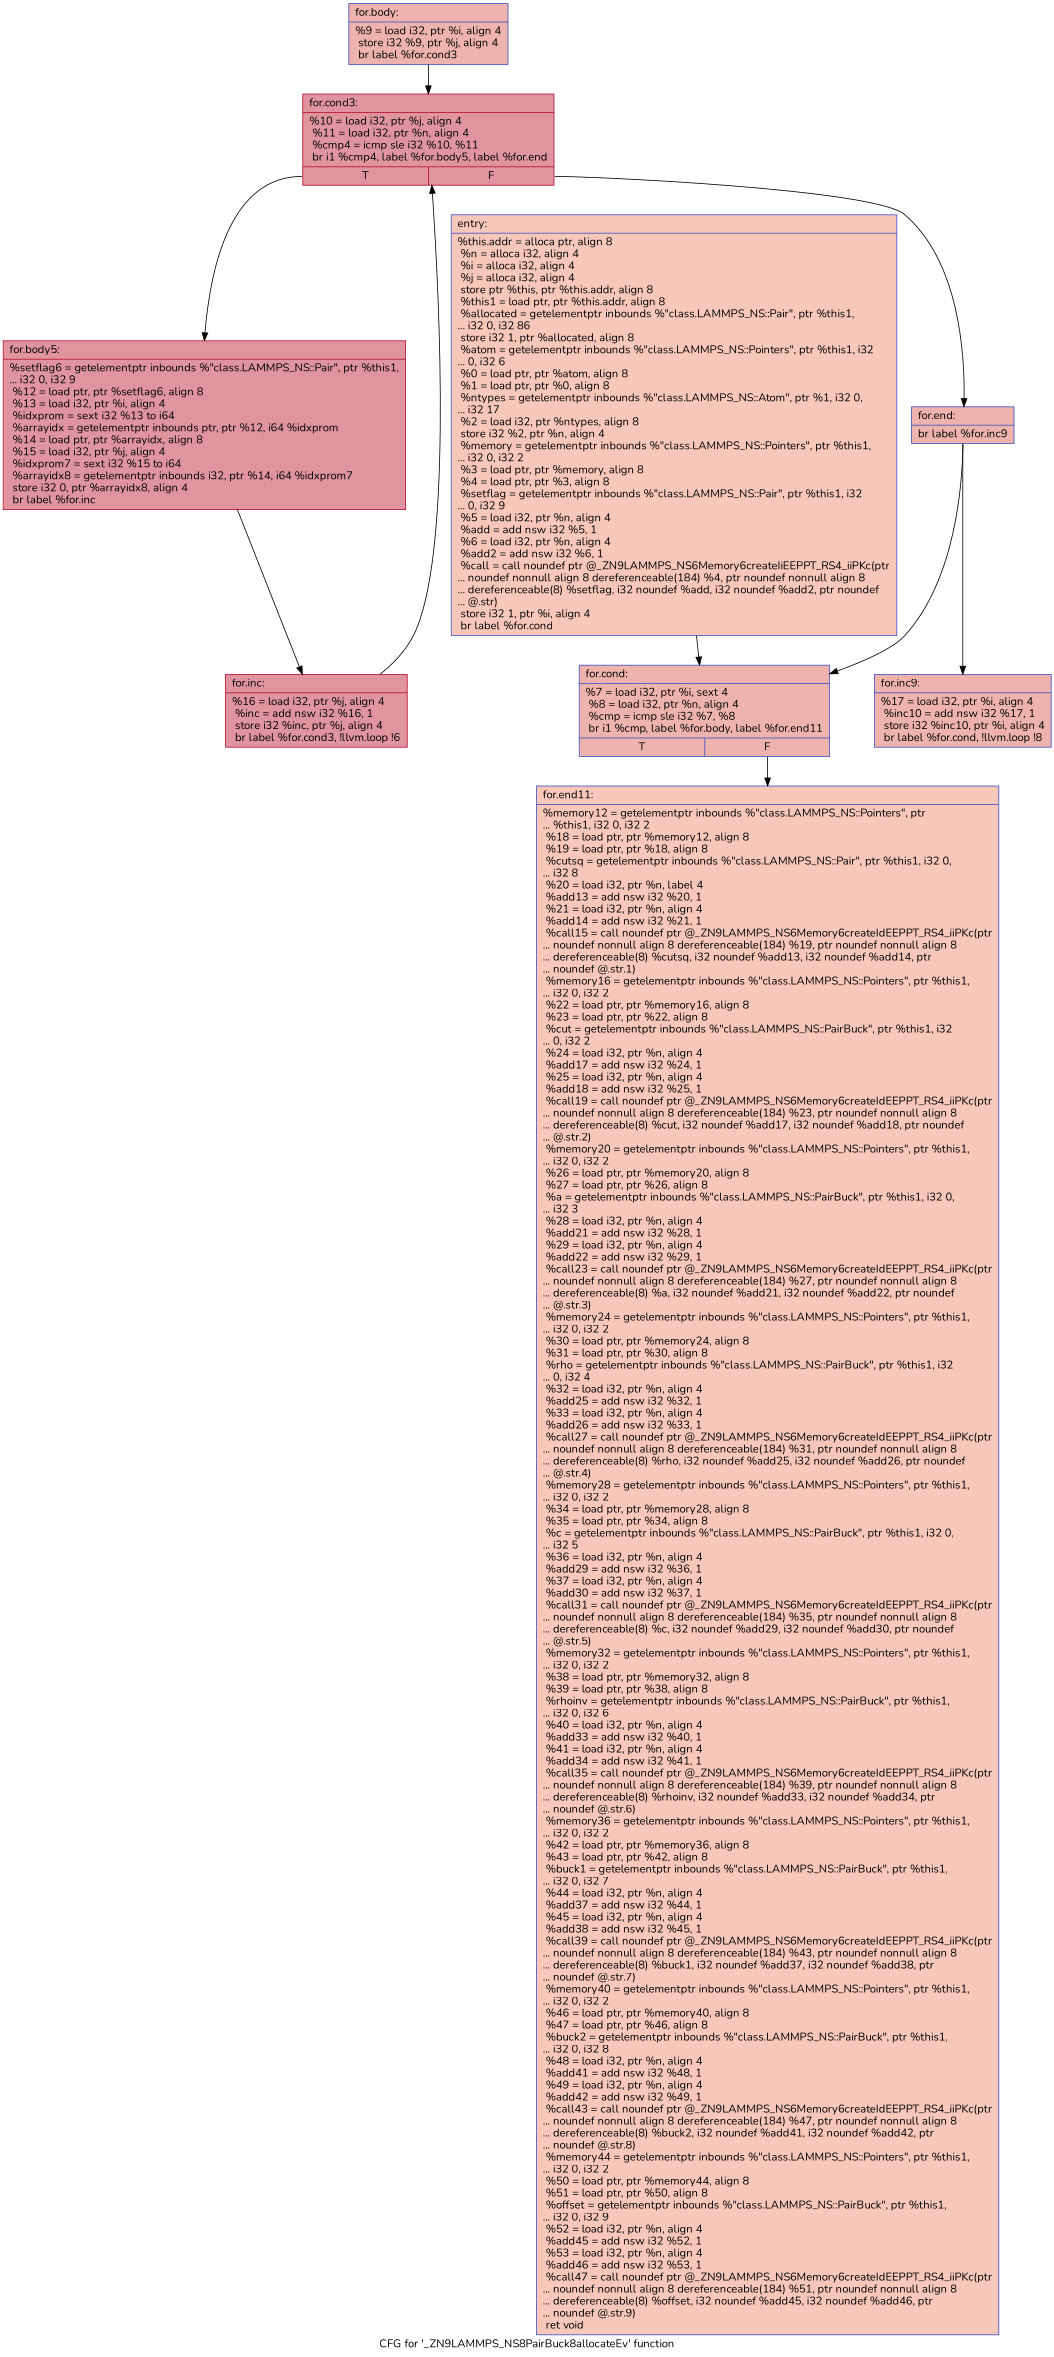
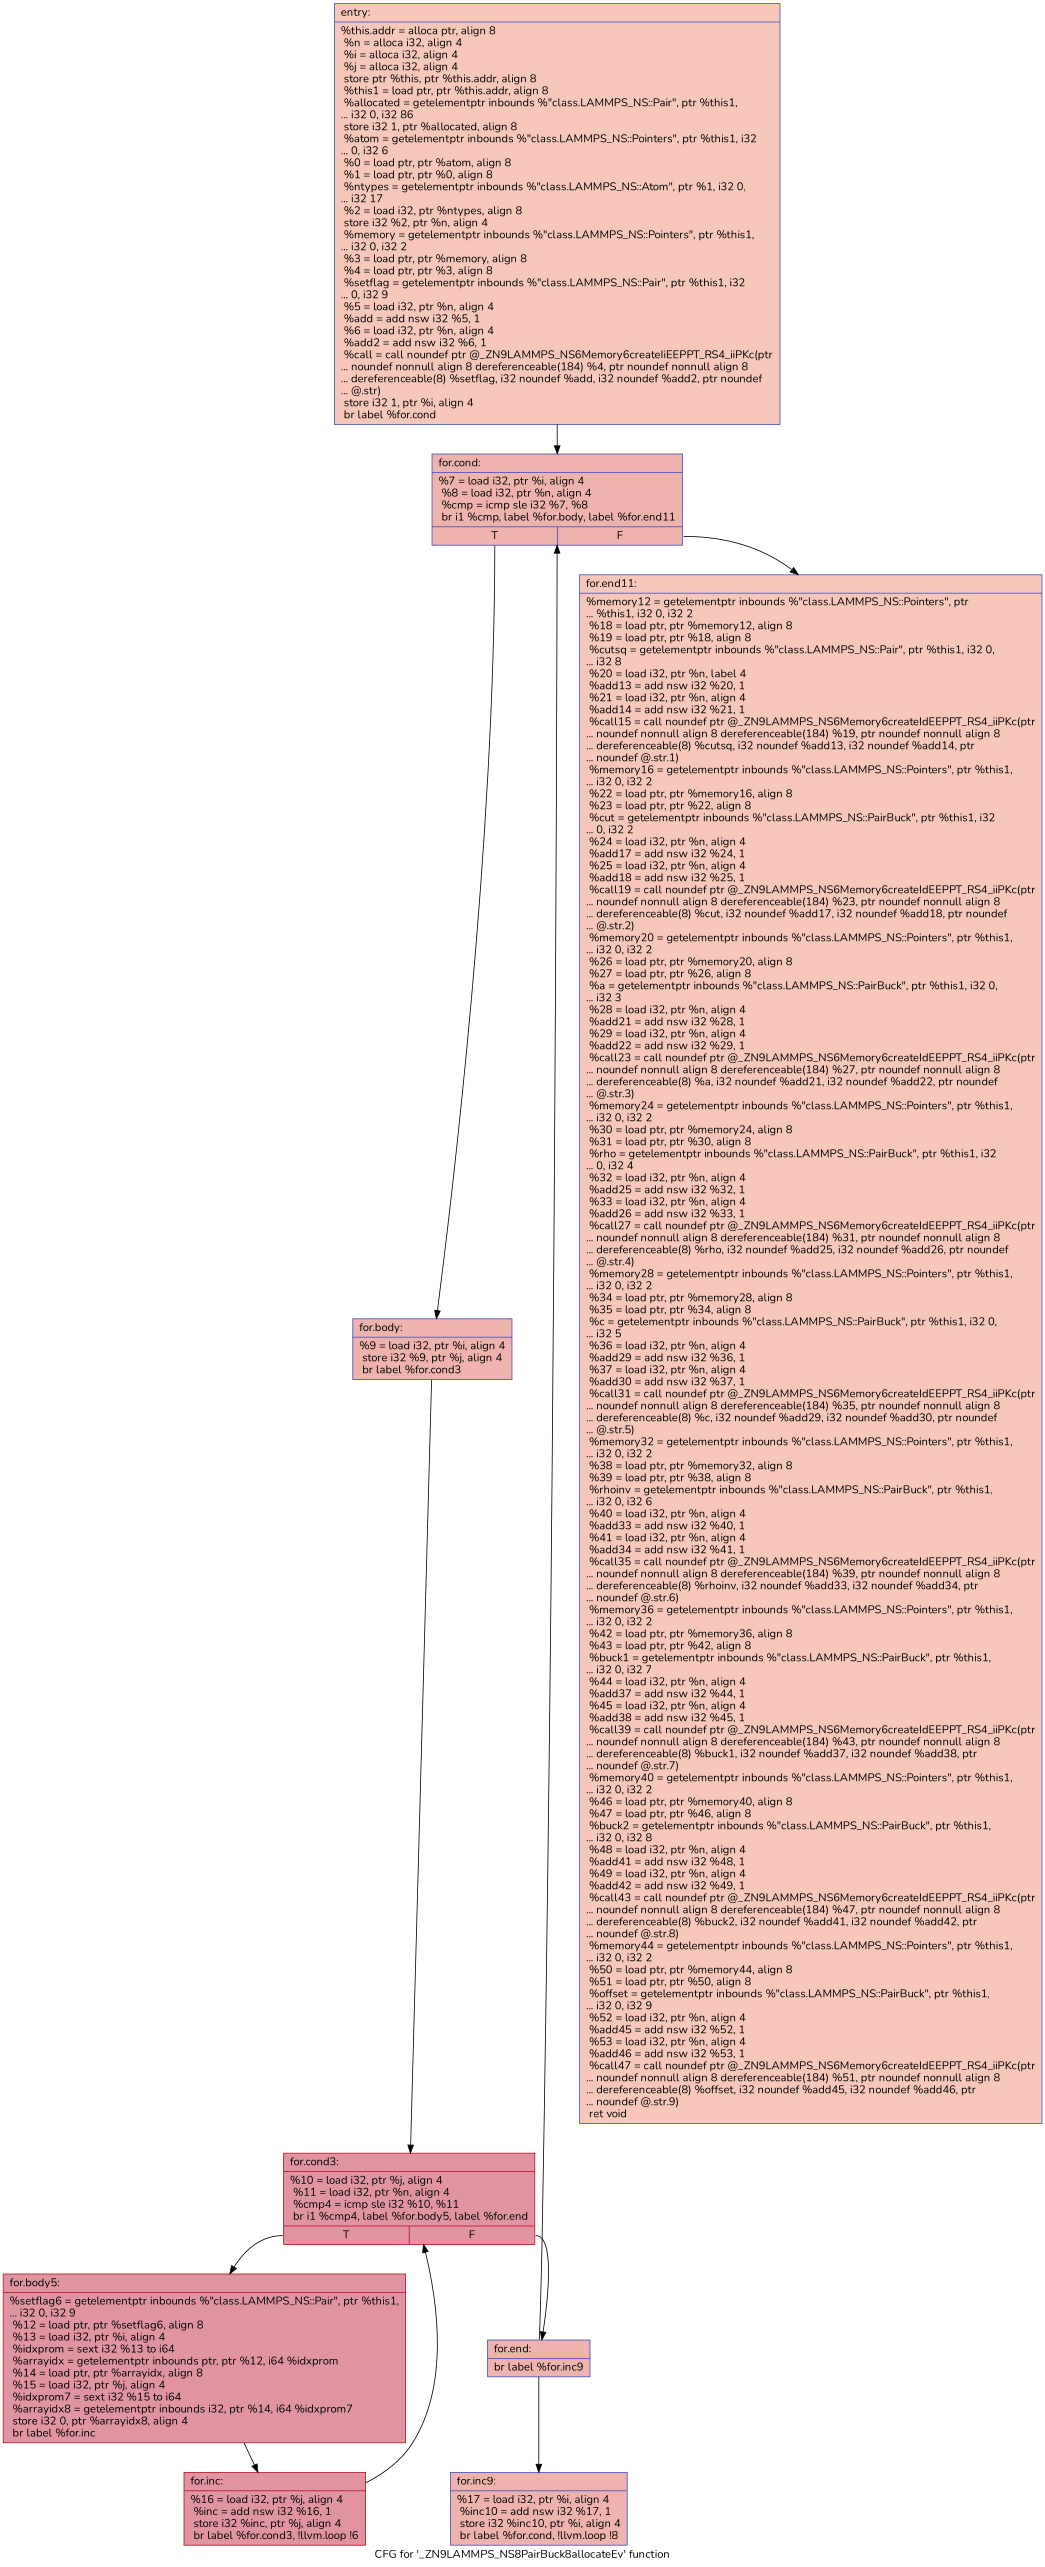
(657, 692) -> (512, 481)
none -> (477, 929)
